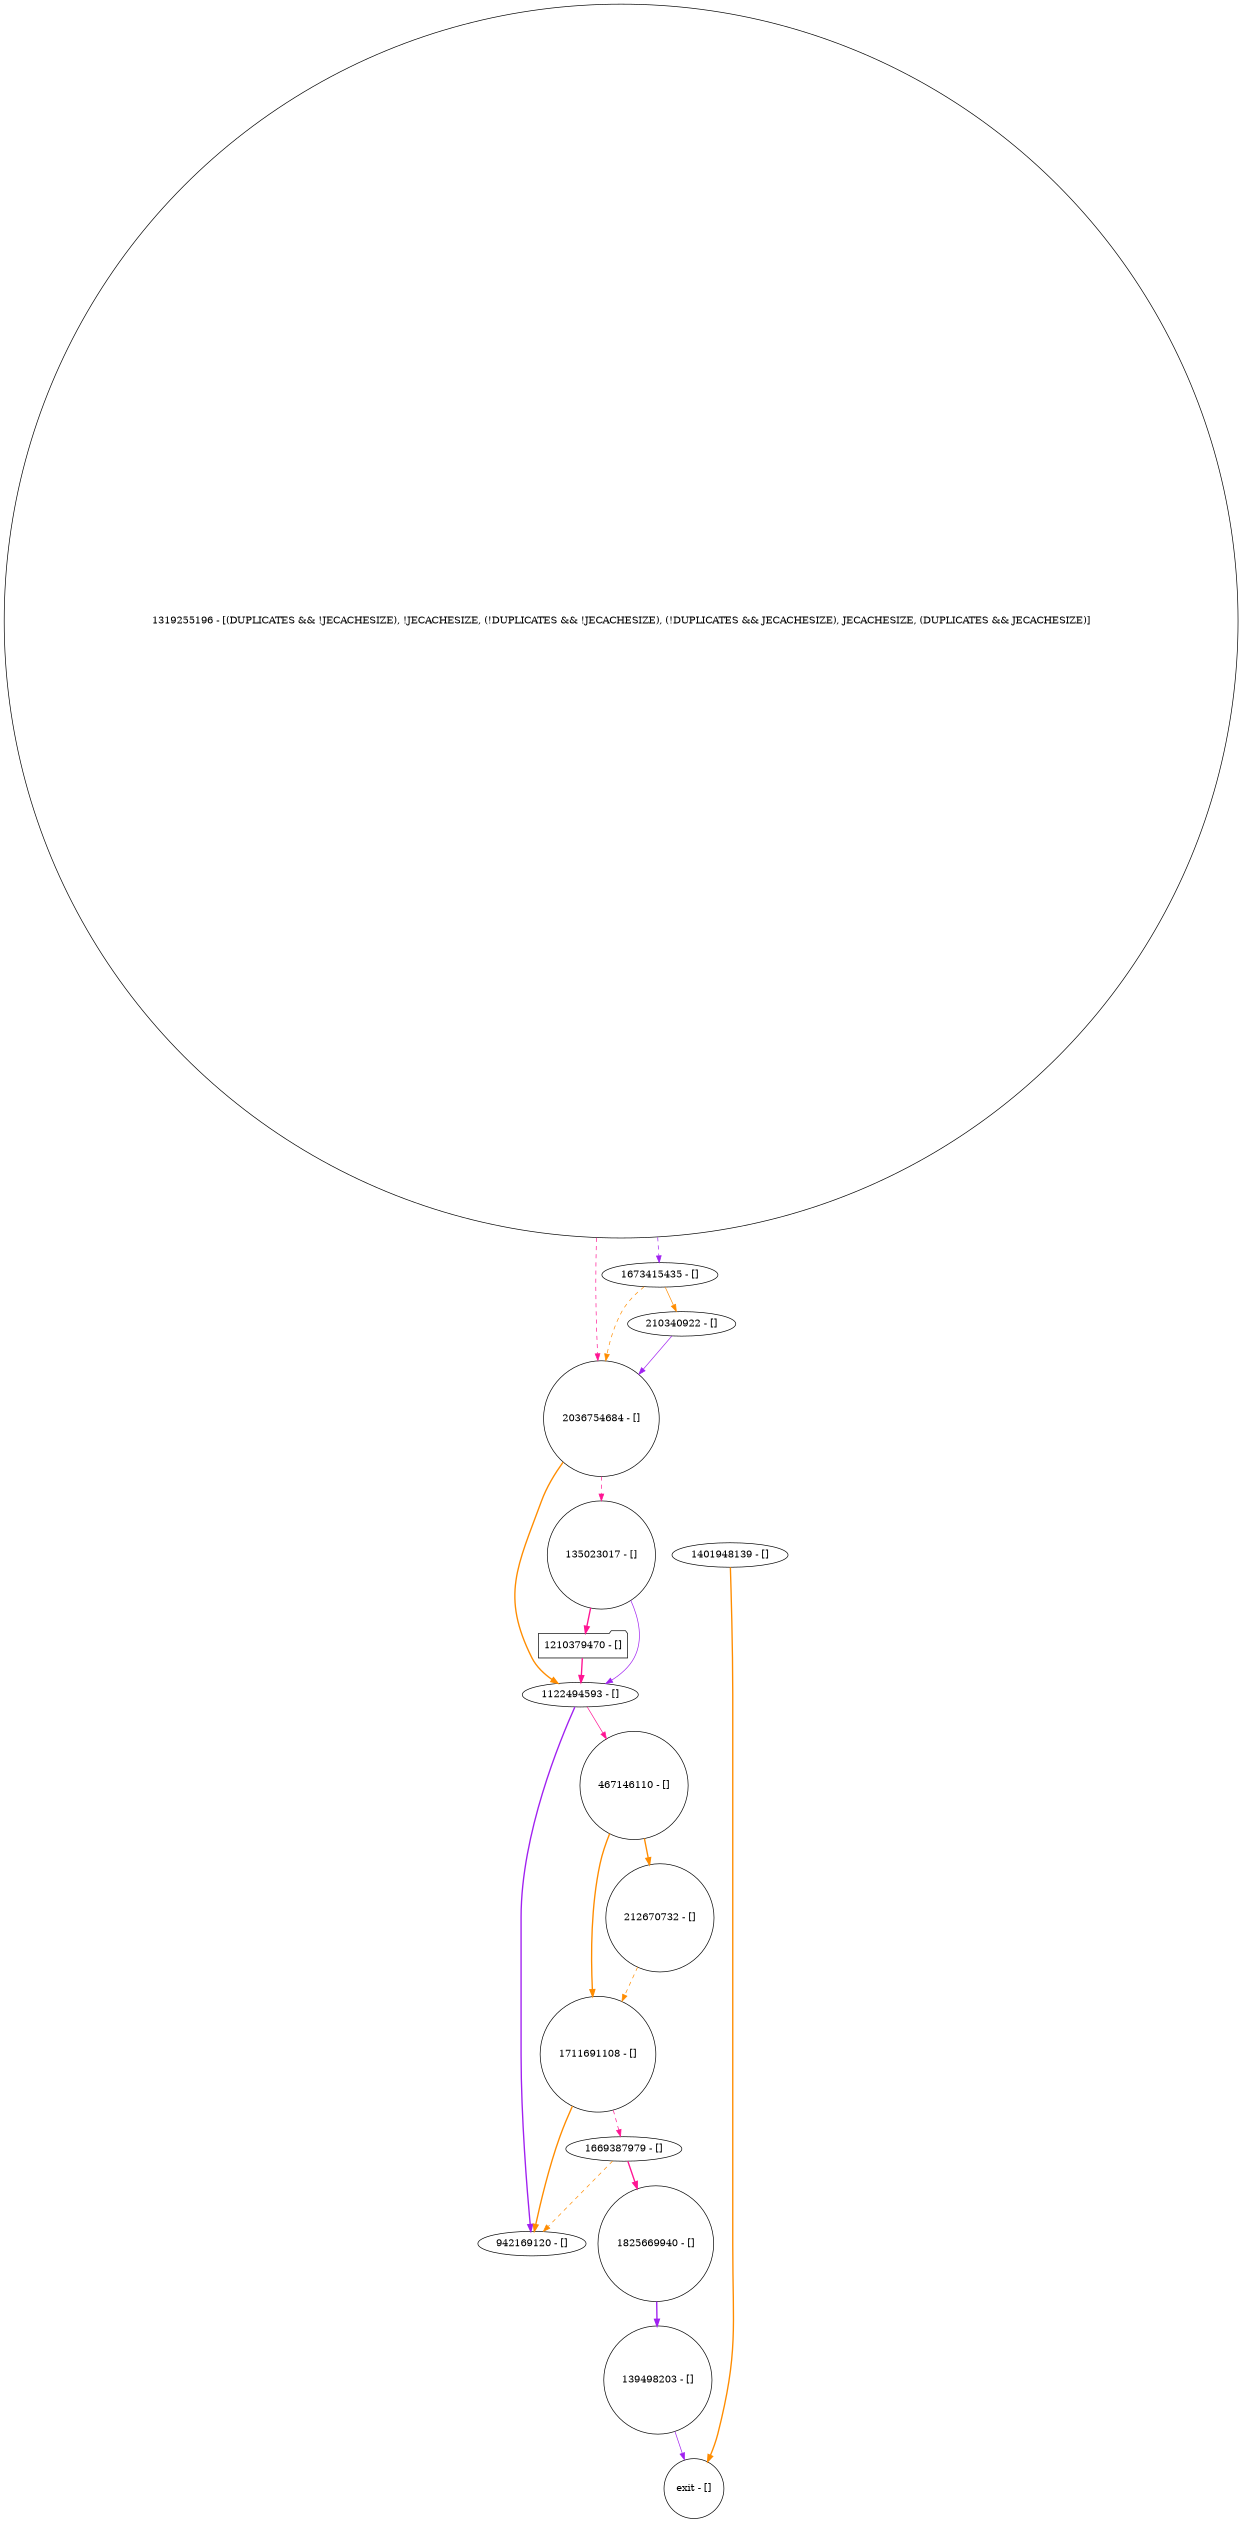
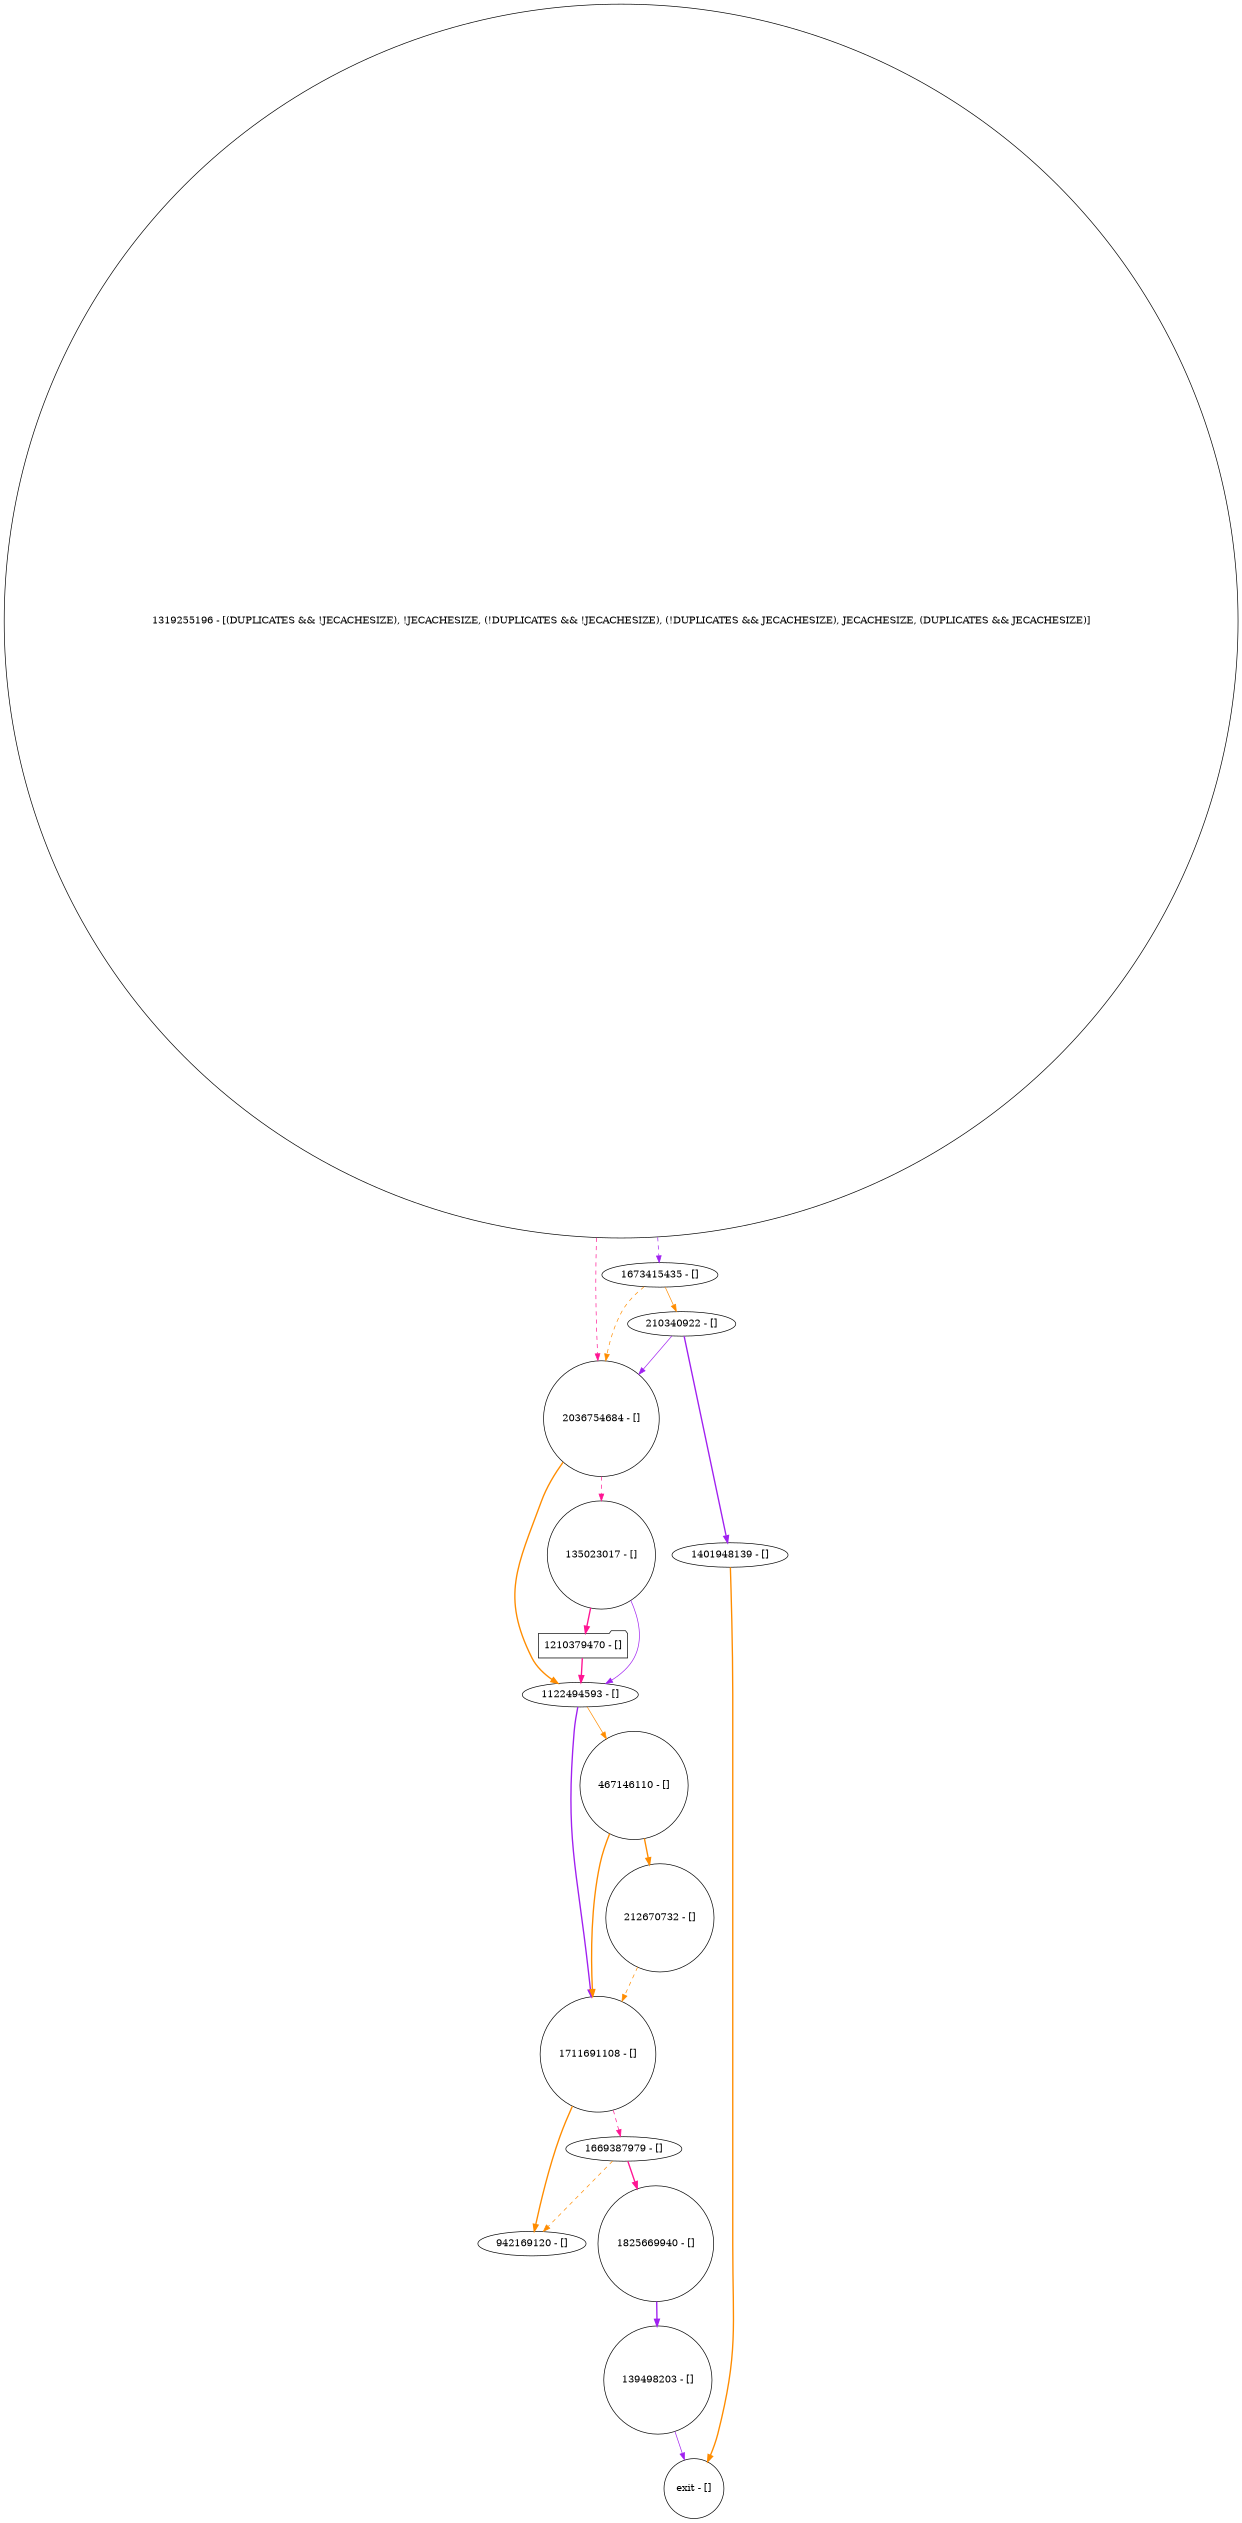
none -> (705, 1436)
(595, 1720) -> (595, 1720)
(521, 1962) -> (573, 1849)
